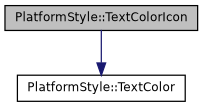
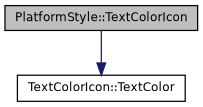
(101, 88) -> (101, 88)
